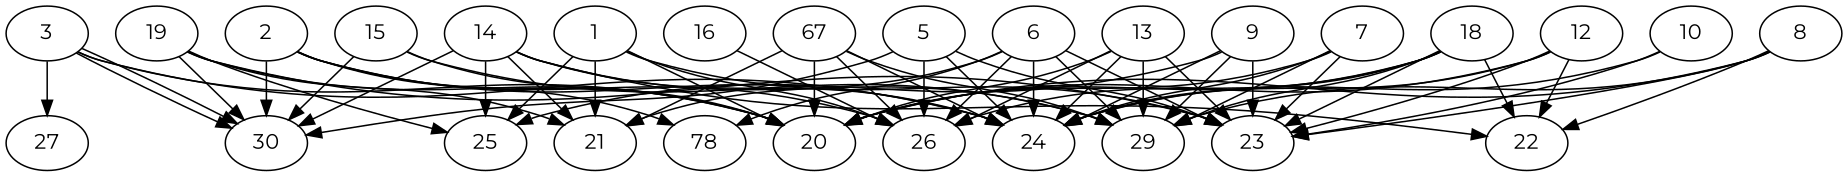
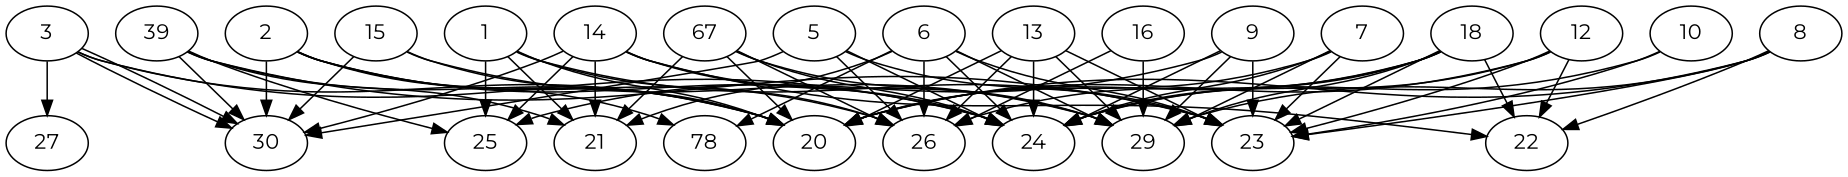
(157, 33) -> (157, 33)
none -> (1143, 81)
